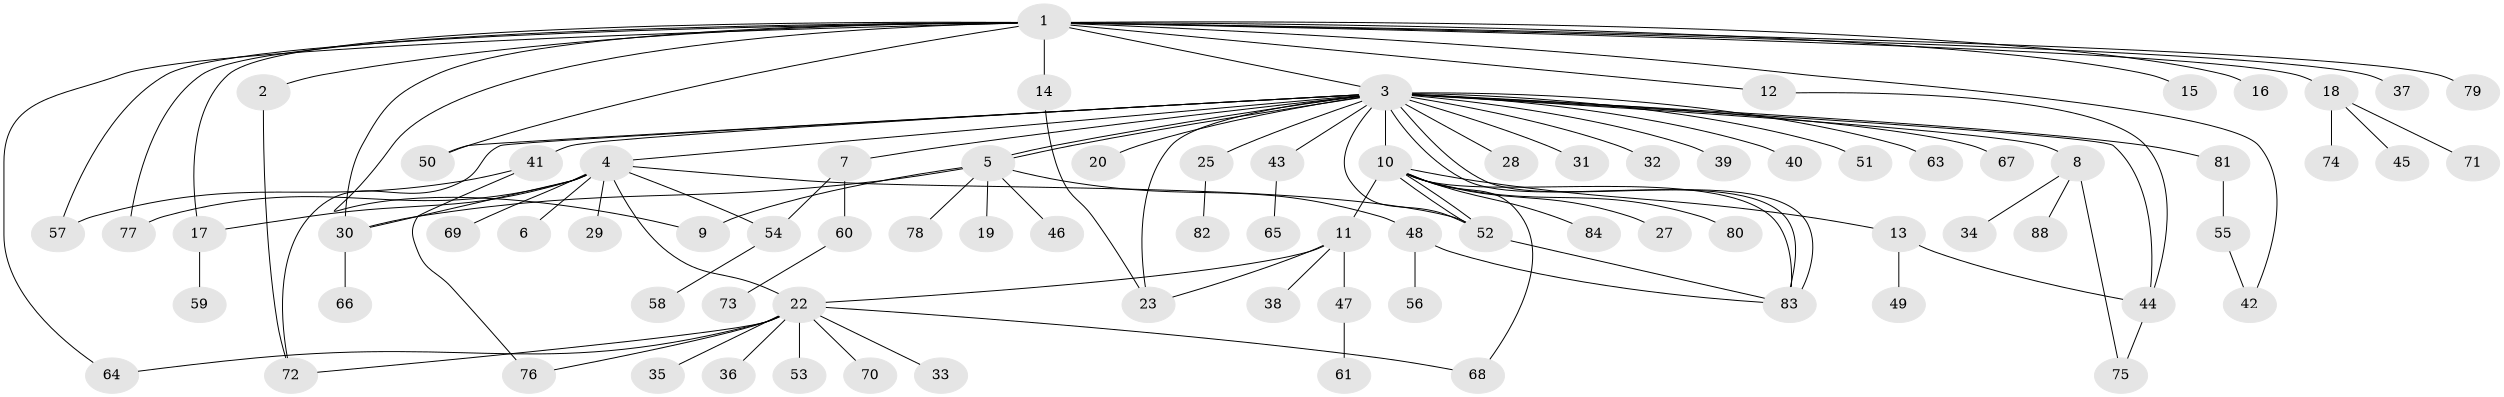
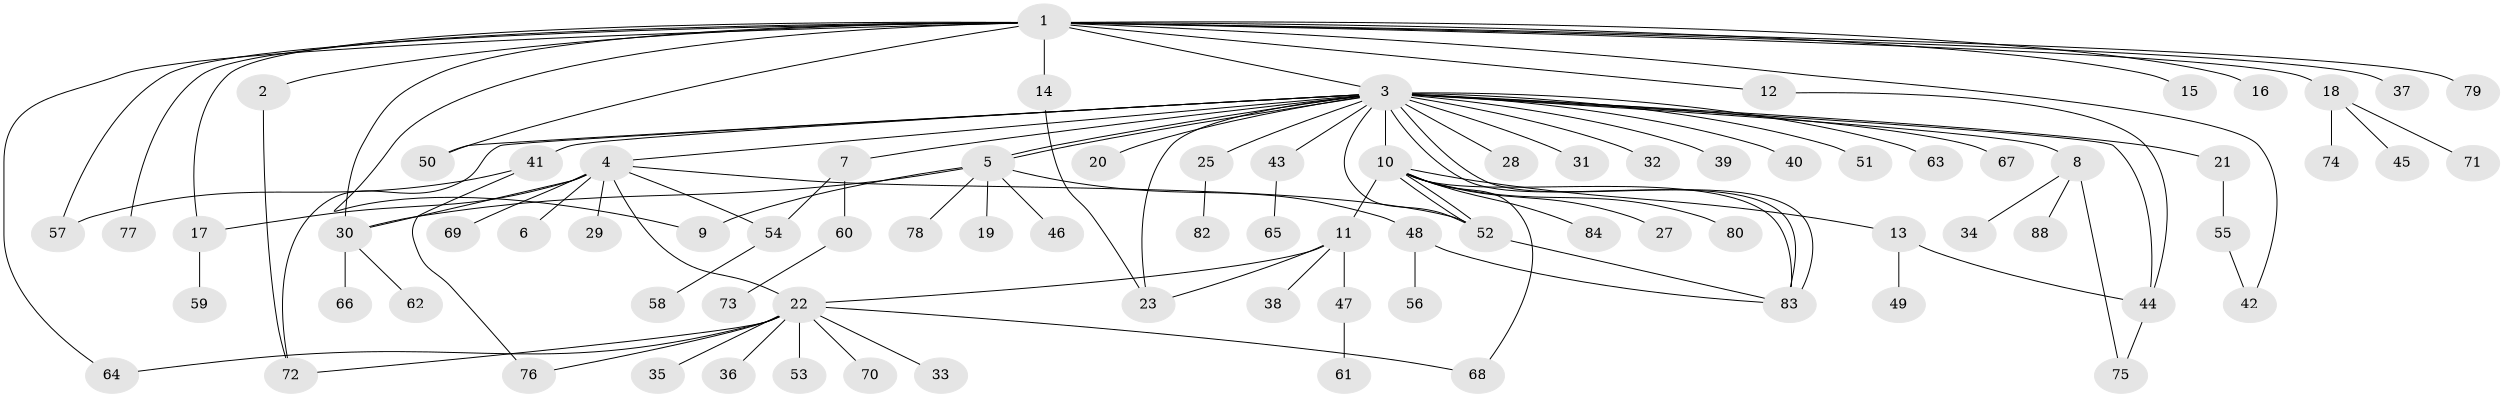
(2223, 163) -> (2223, 163)
(357, 198) -> none
none -> (416, 305)
